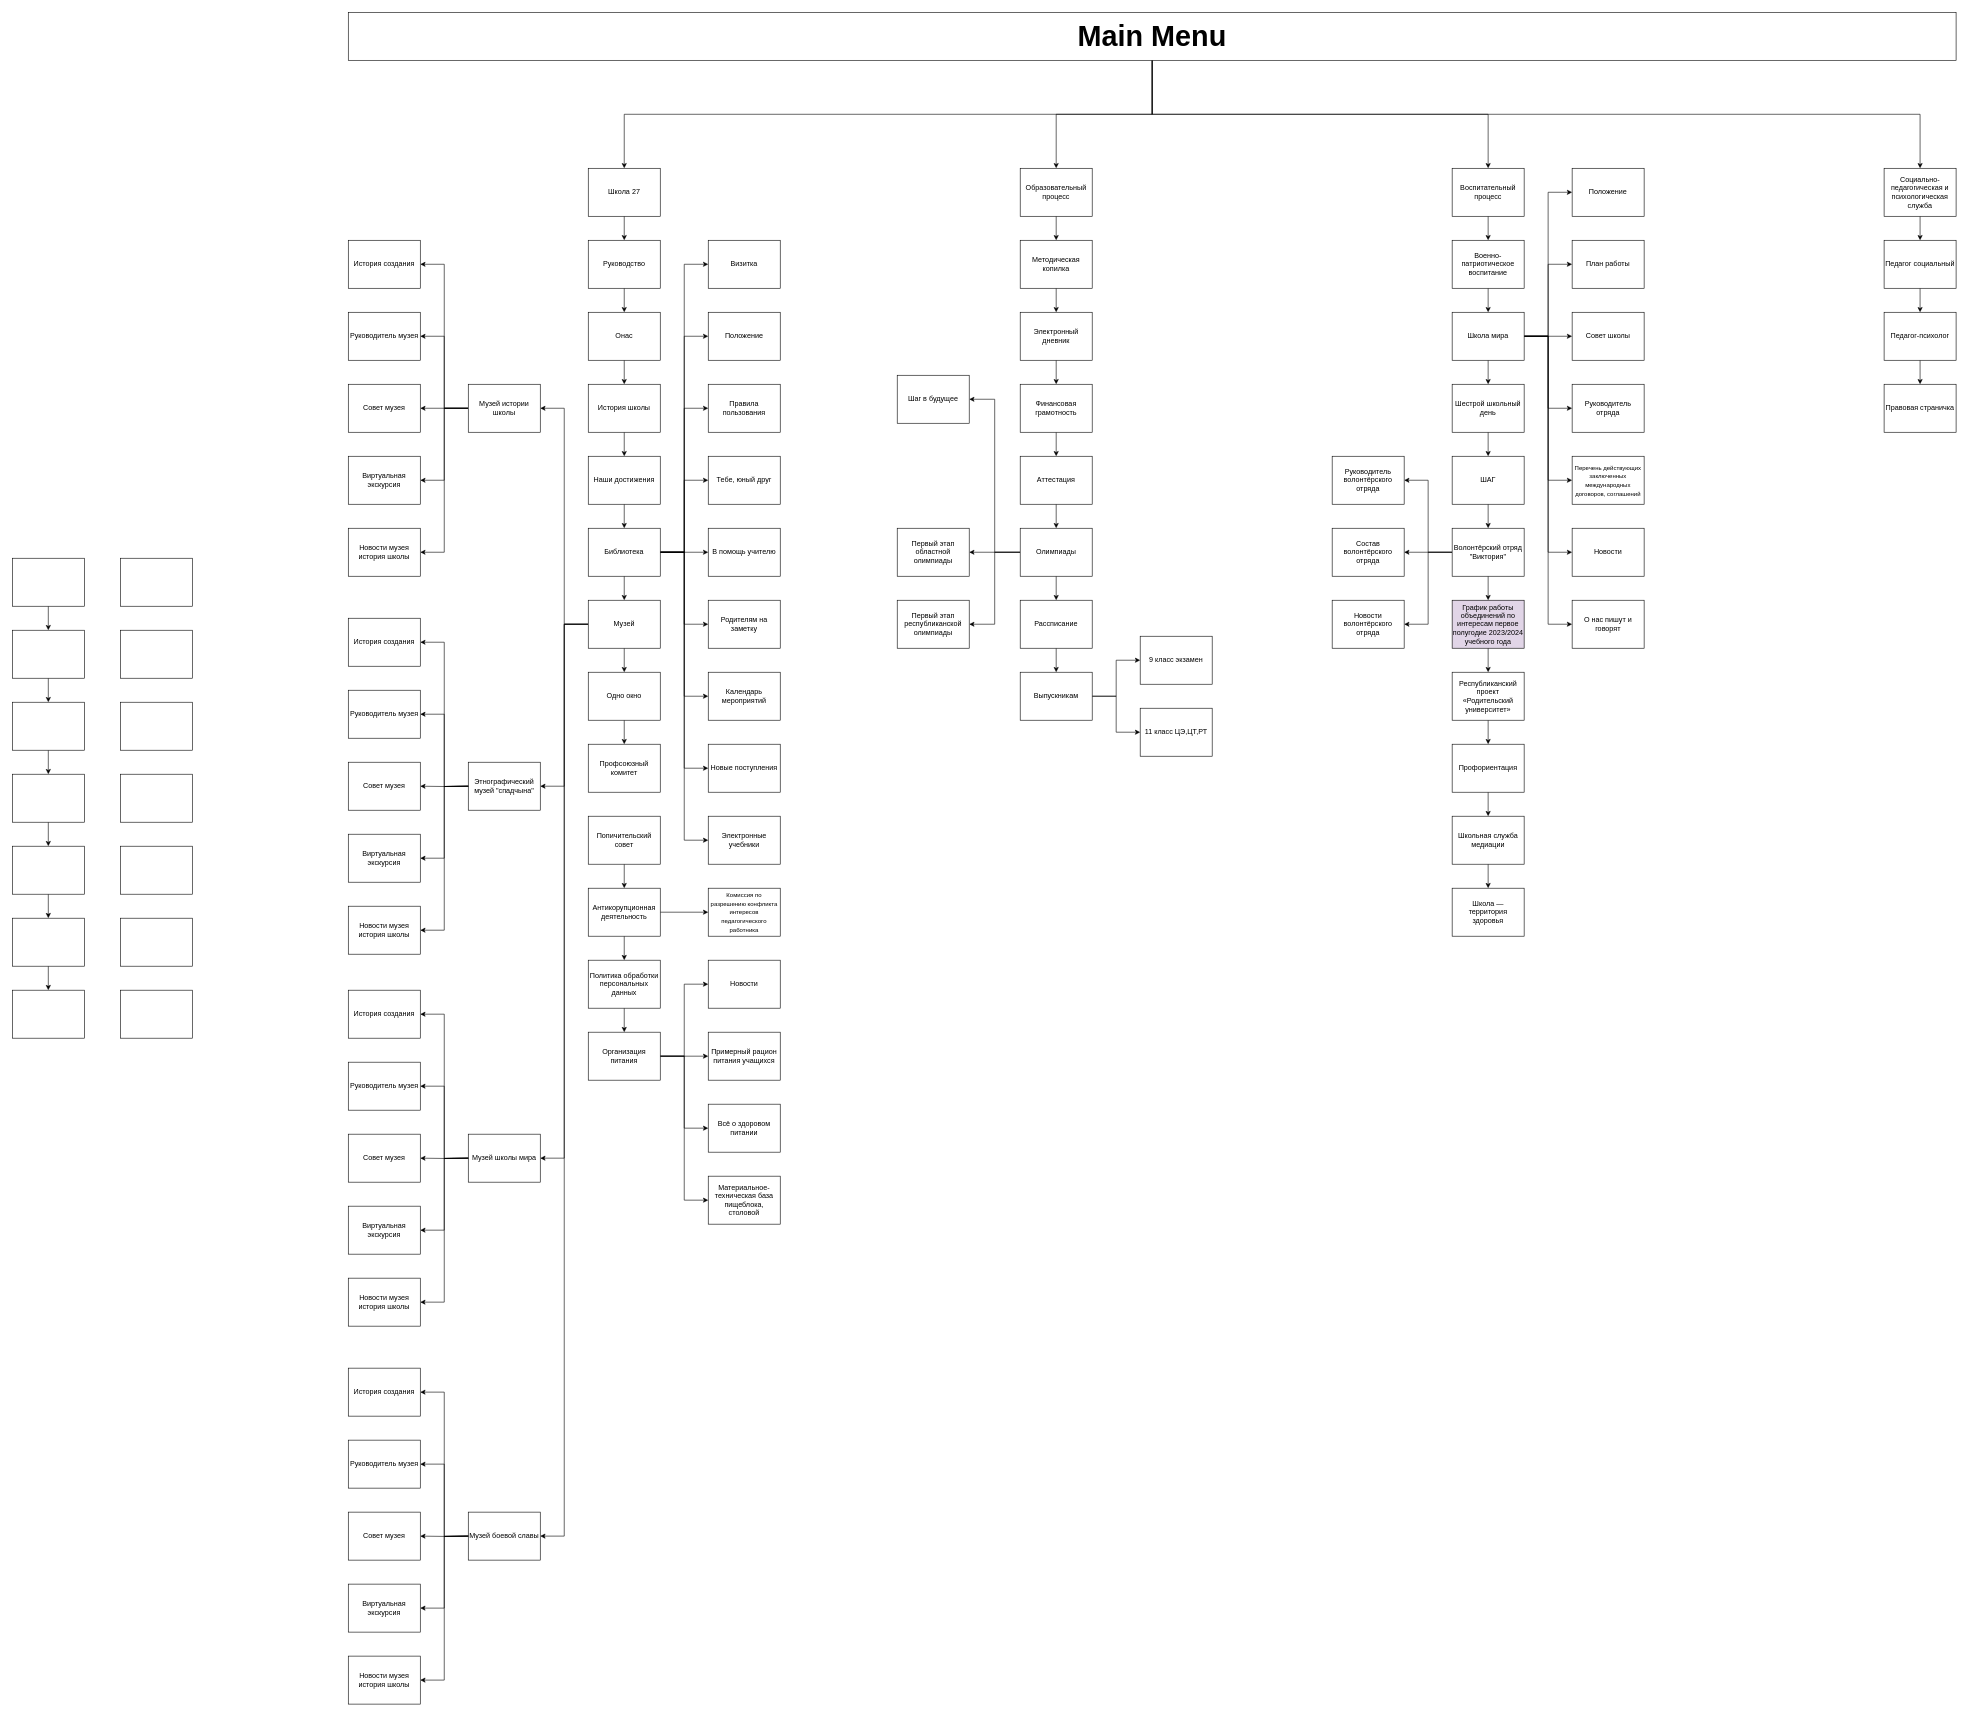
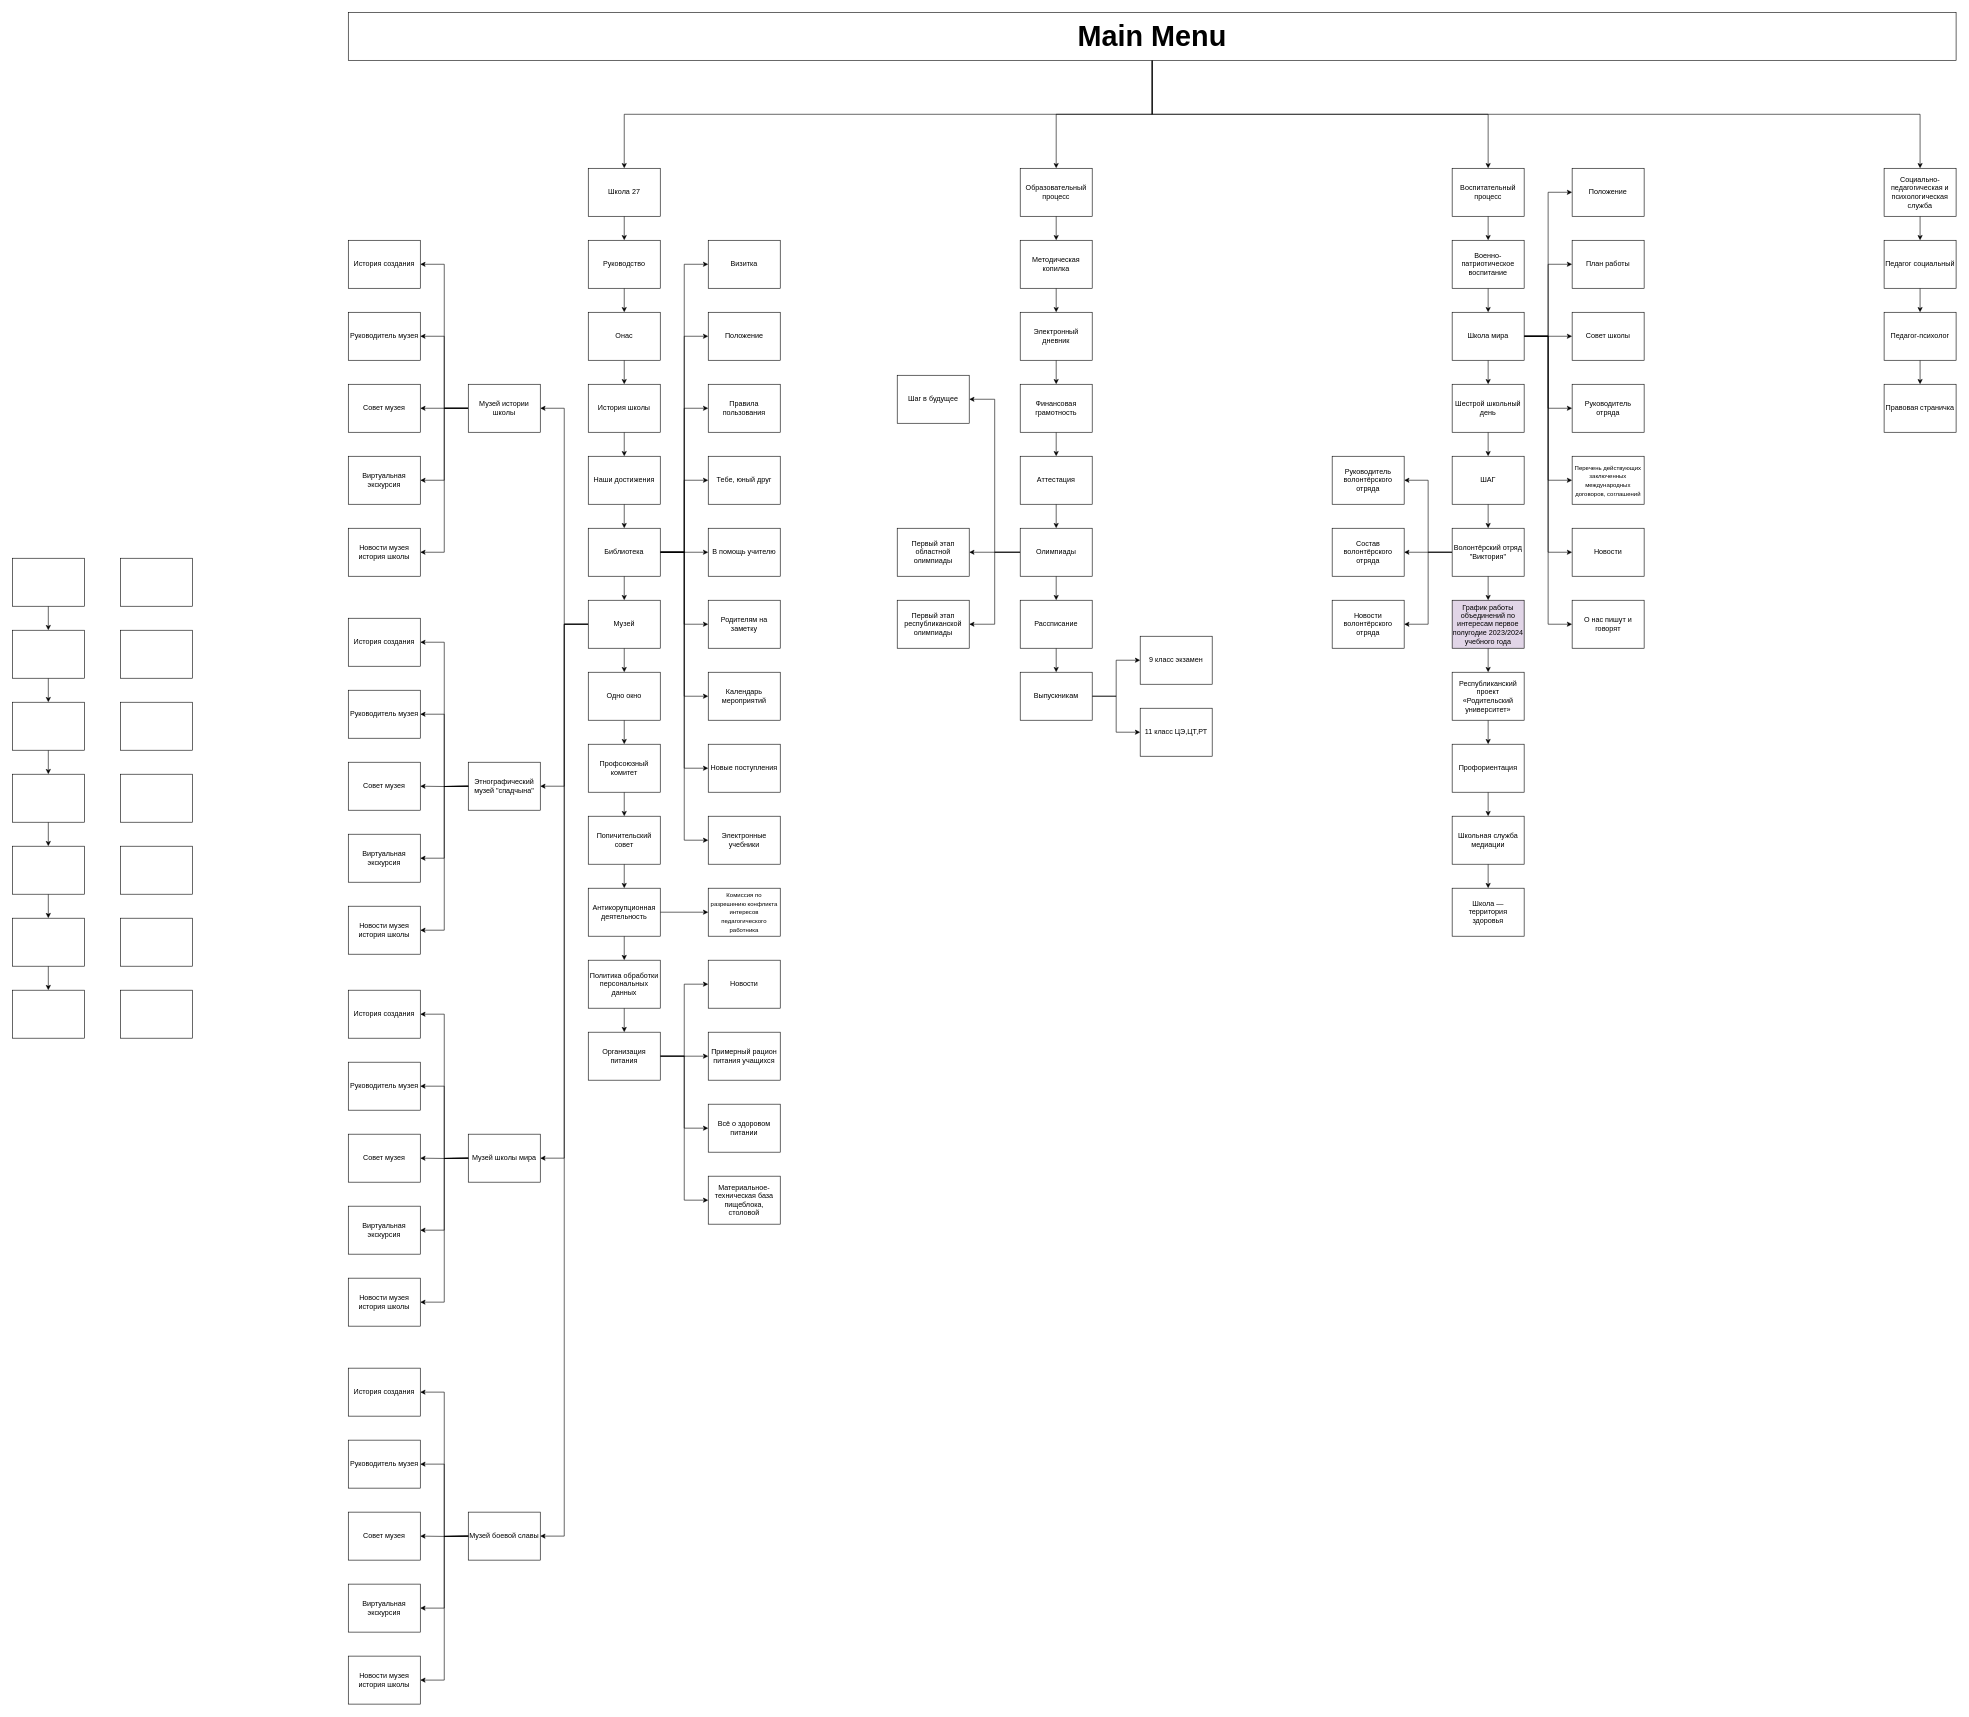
none -> (624, 810)
